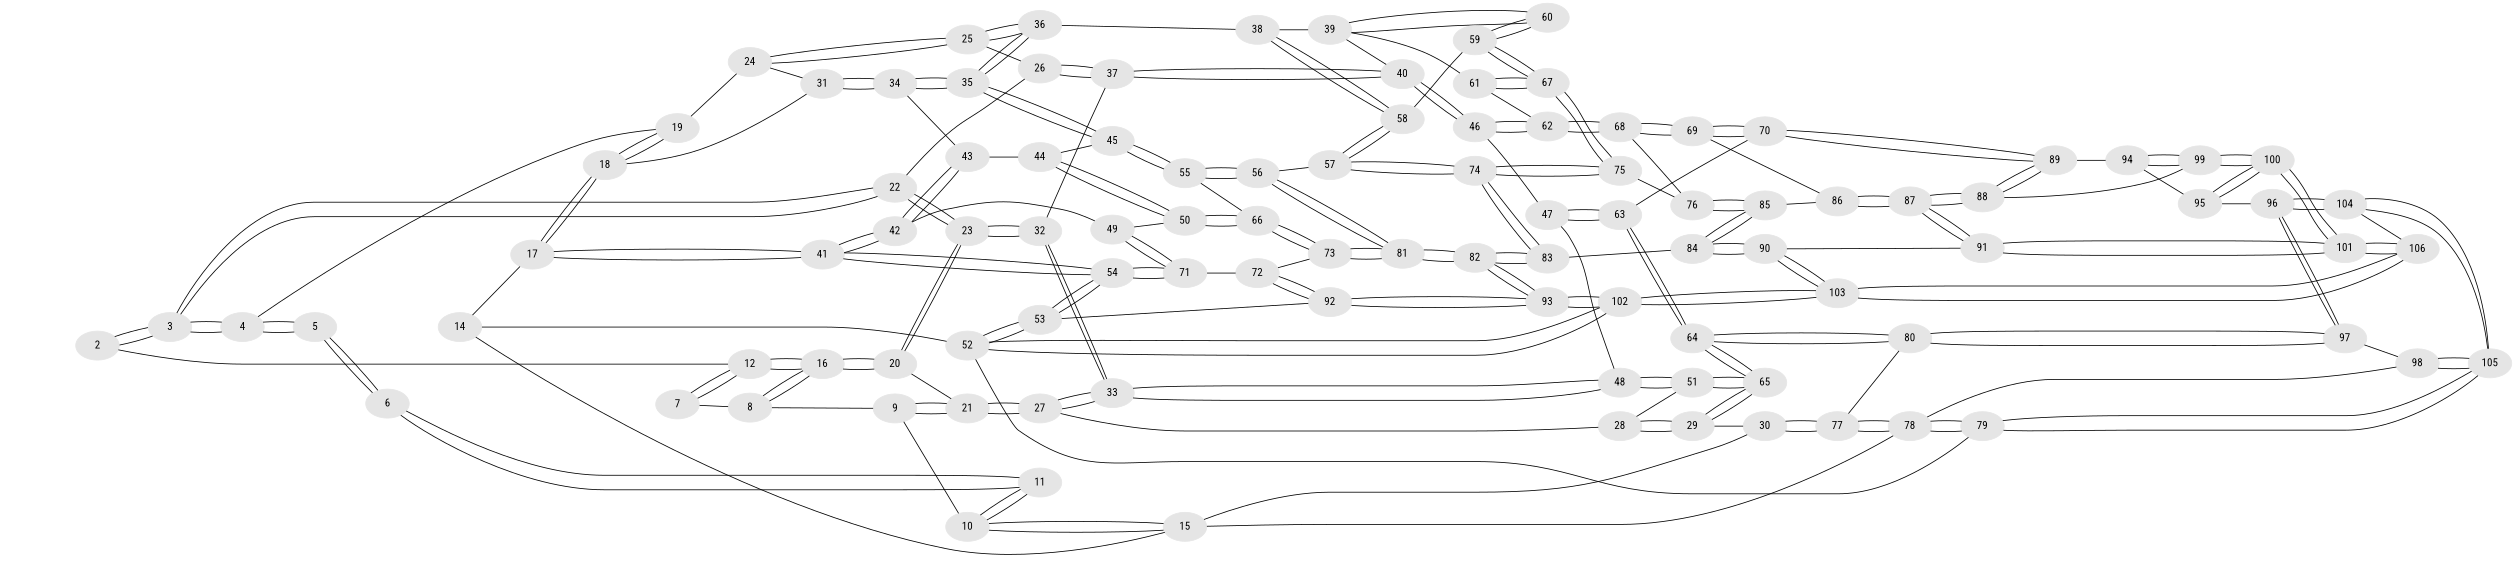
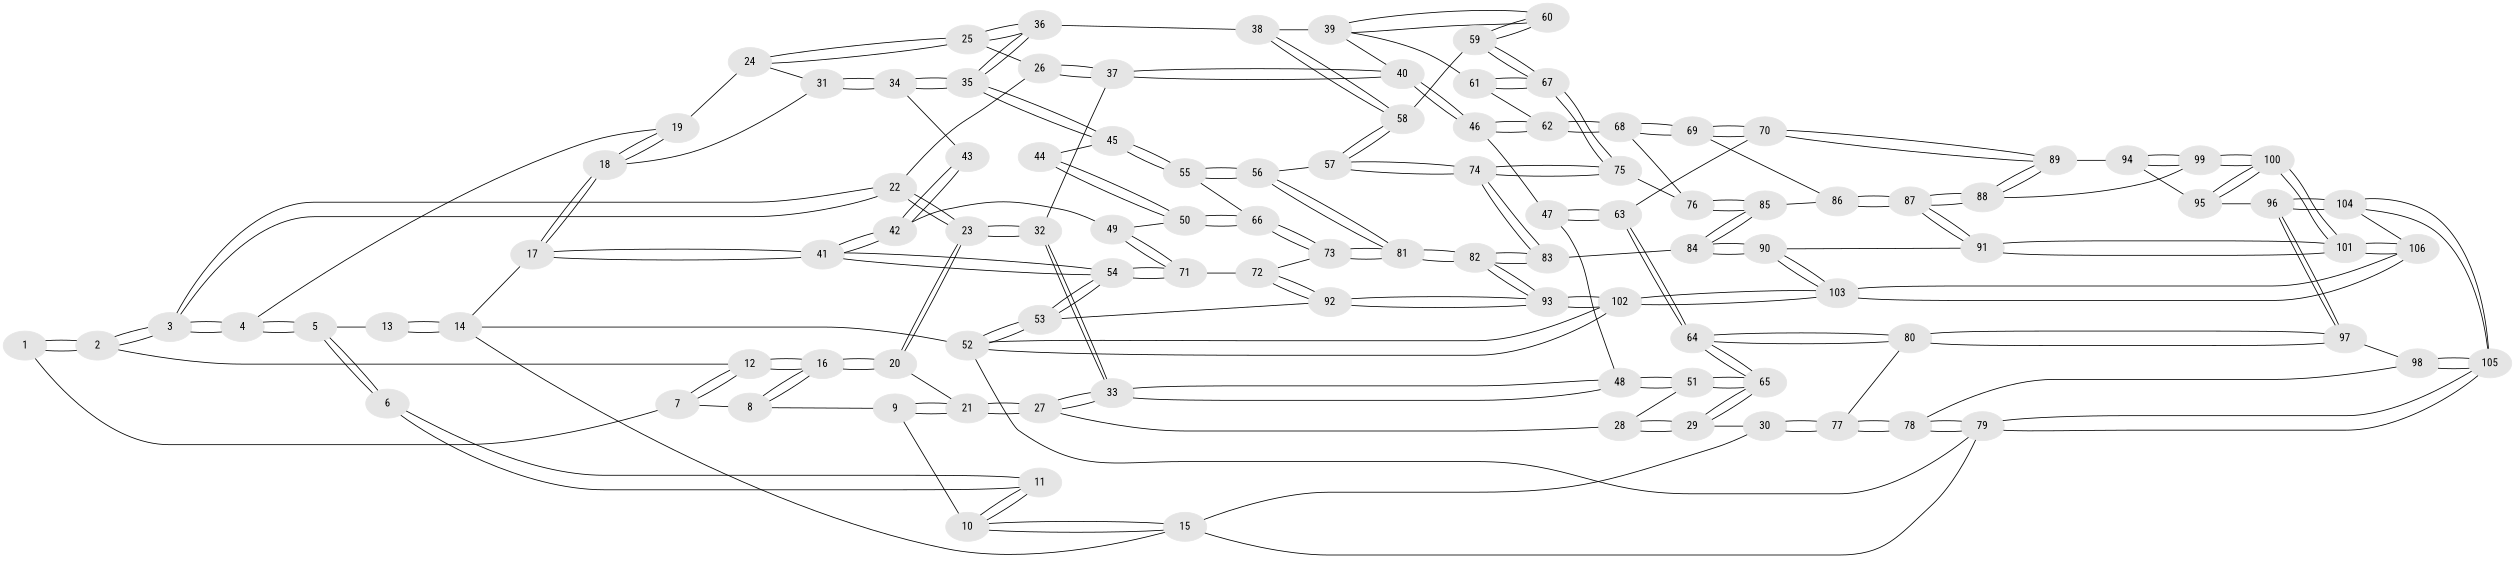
(1004, 157) -> none
none -> (387, 327)
none -> (25, 346)
(1559, 524) -> (1615, 555)
